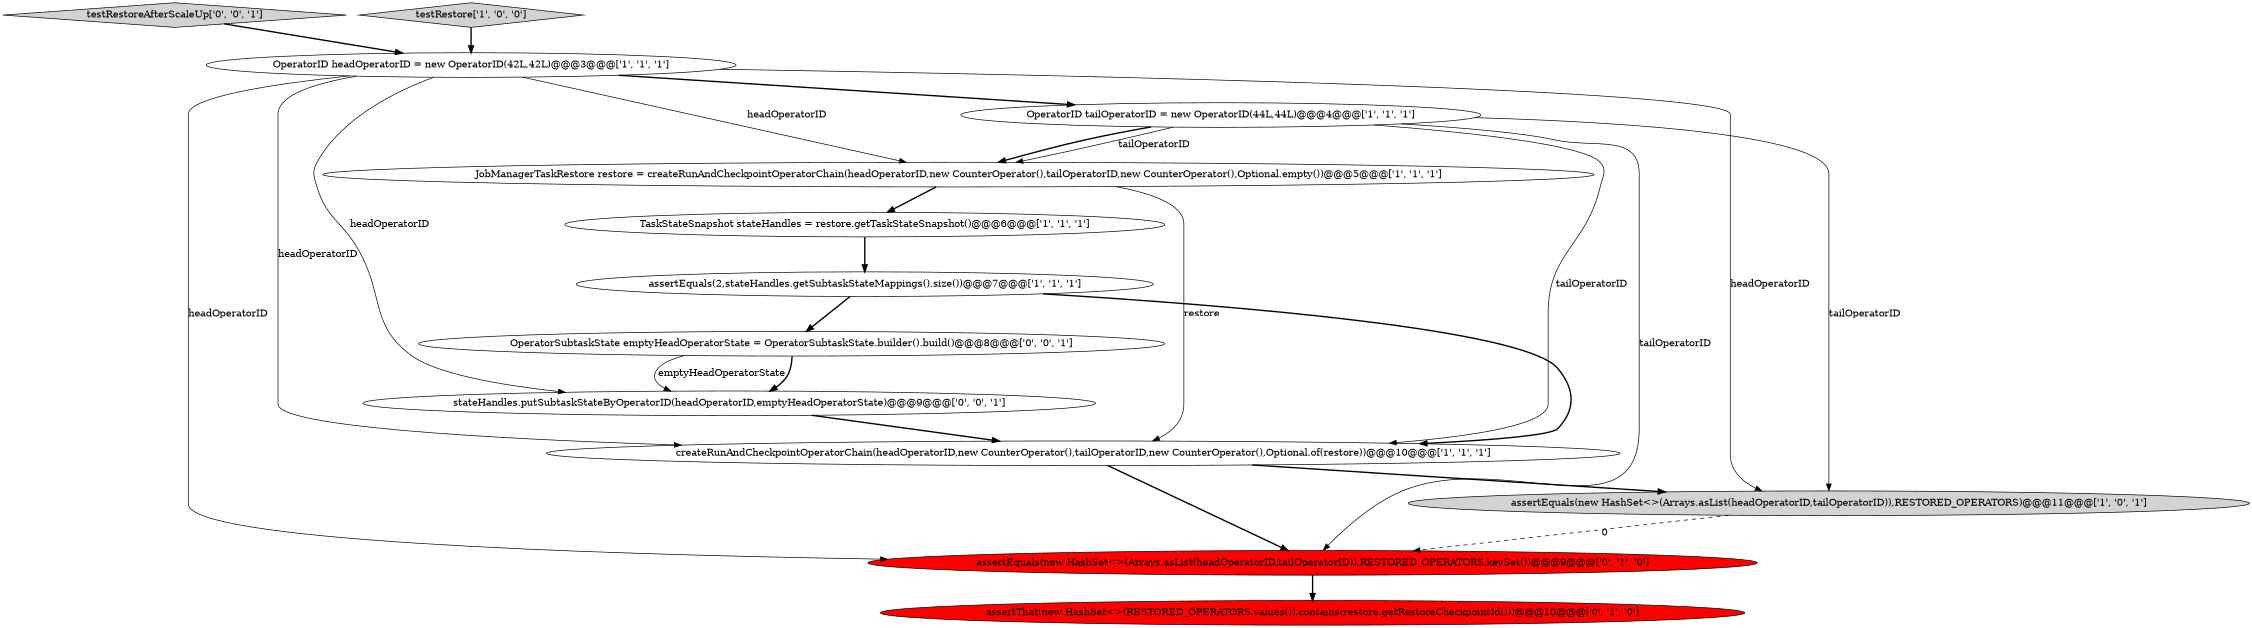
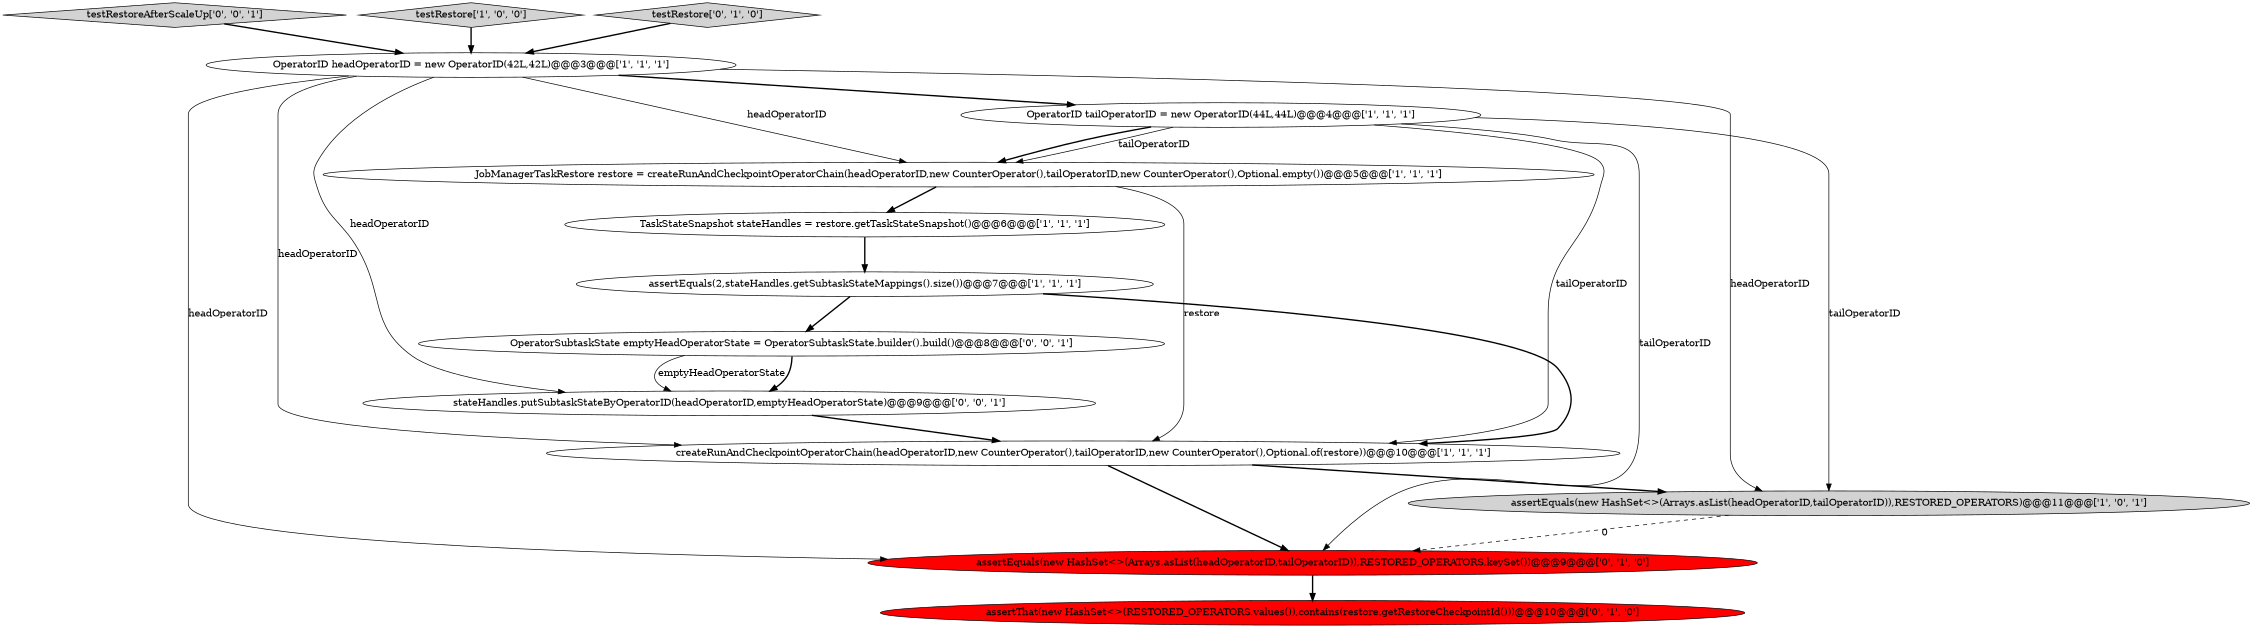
none -> (707, 15)
